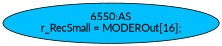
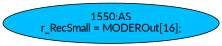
(111, 23) -> (111, 23)
